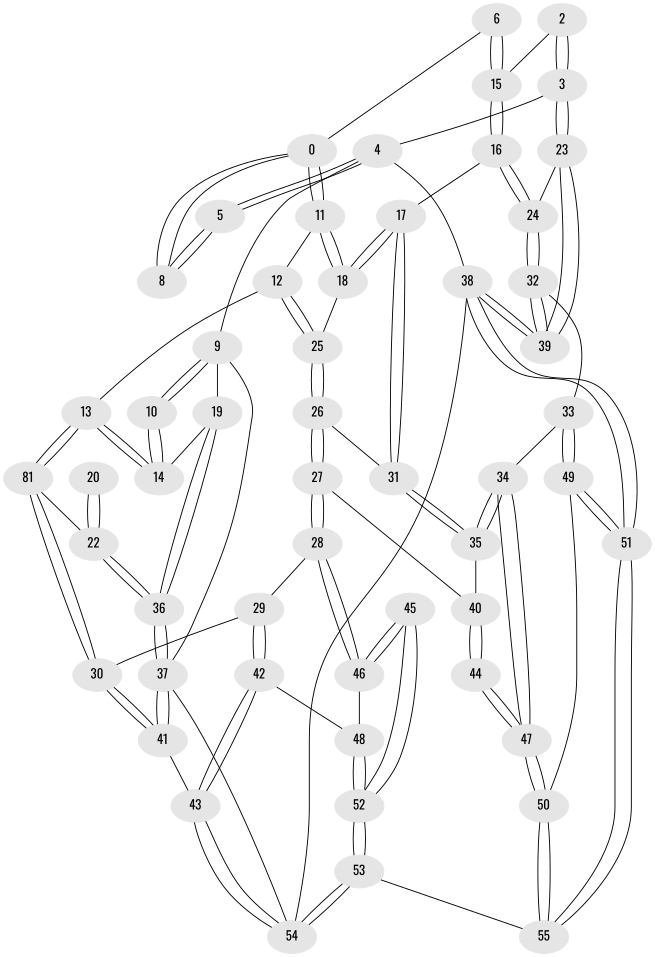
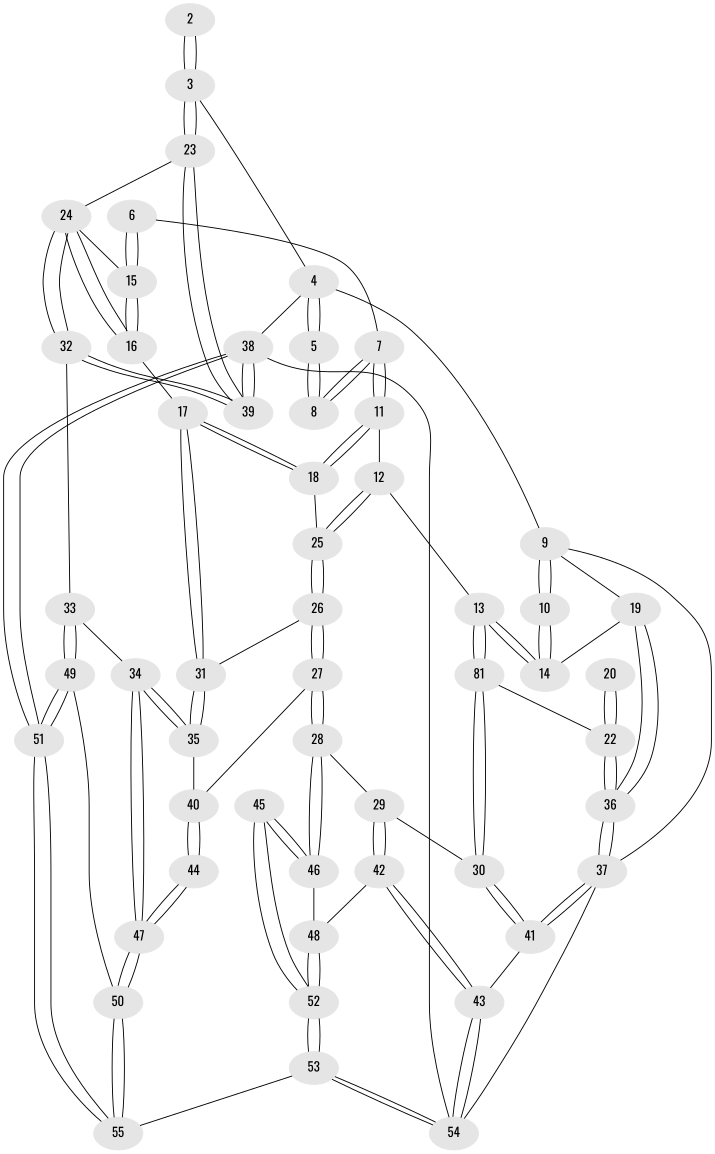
(530, 53) -> (99, 249)
(312, 151) -> (379, 348)
